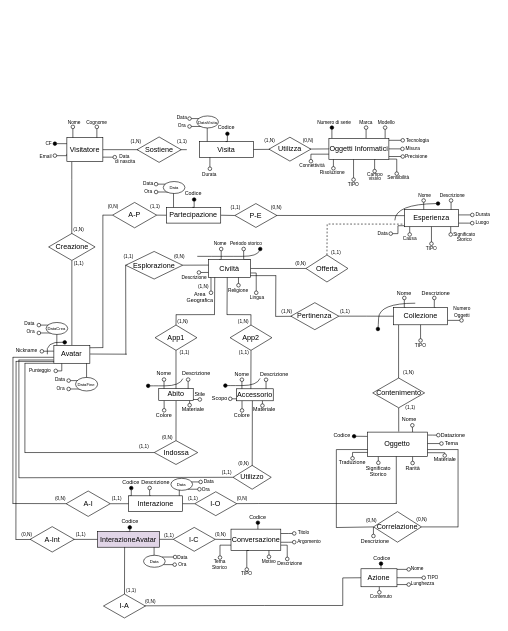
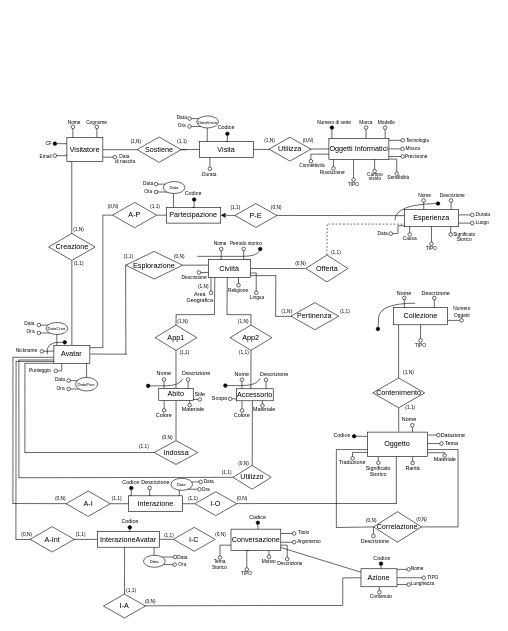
none -> (193, 150)
(224, 215) -> (226, 215)
(366, 316) -> none
(129, 540) -> (129, 540)
(224, 540) -> (321, 560)
